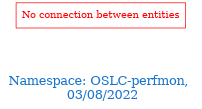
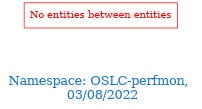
(101, 15) -> (101, 15)
